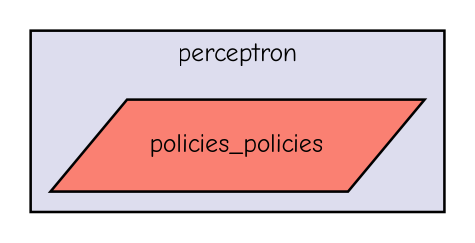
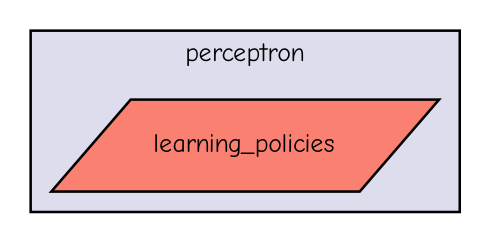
(238, 146) -> (245, 146)
